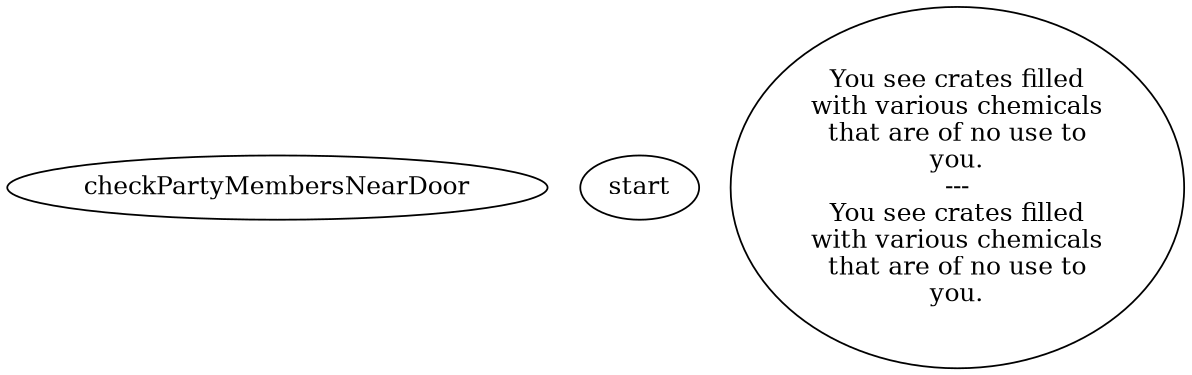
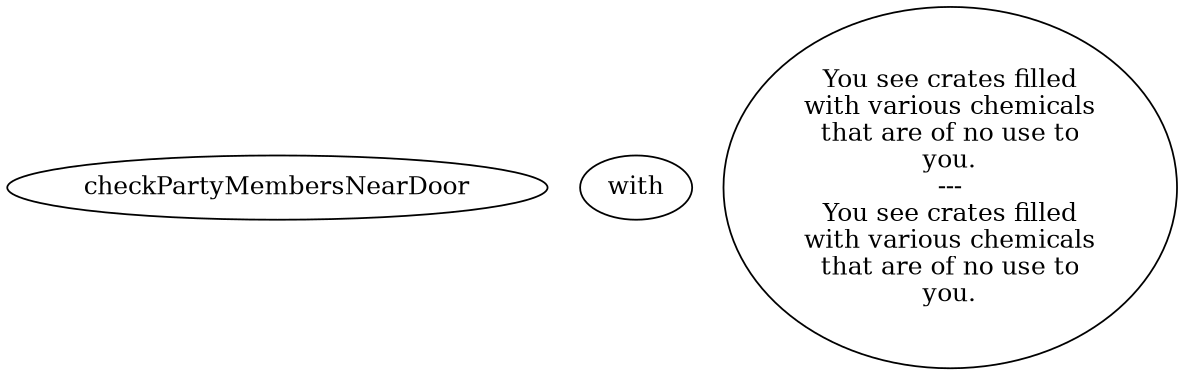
(640, 188) -> (636, 188)
